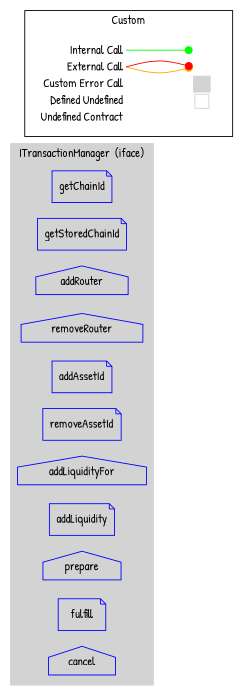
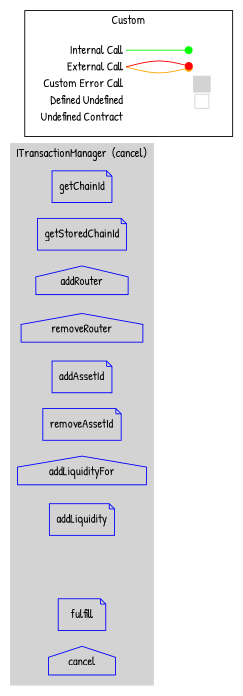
(82, 154) -> (82, 154)
(82, 567) -> none
